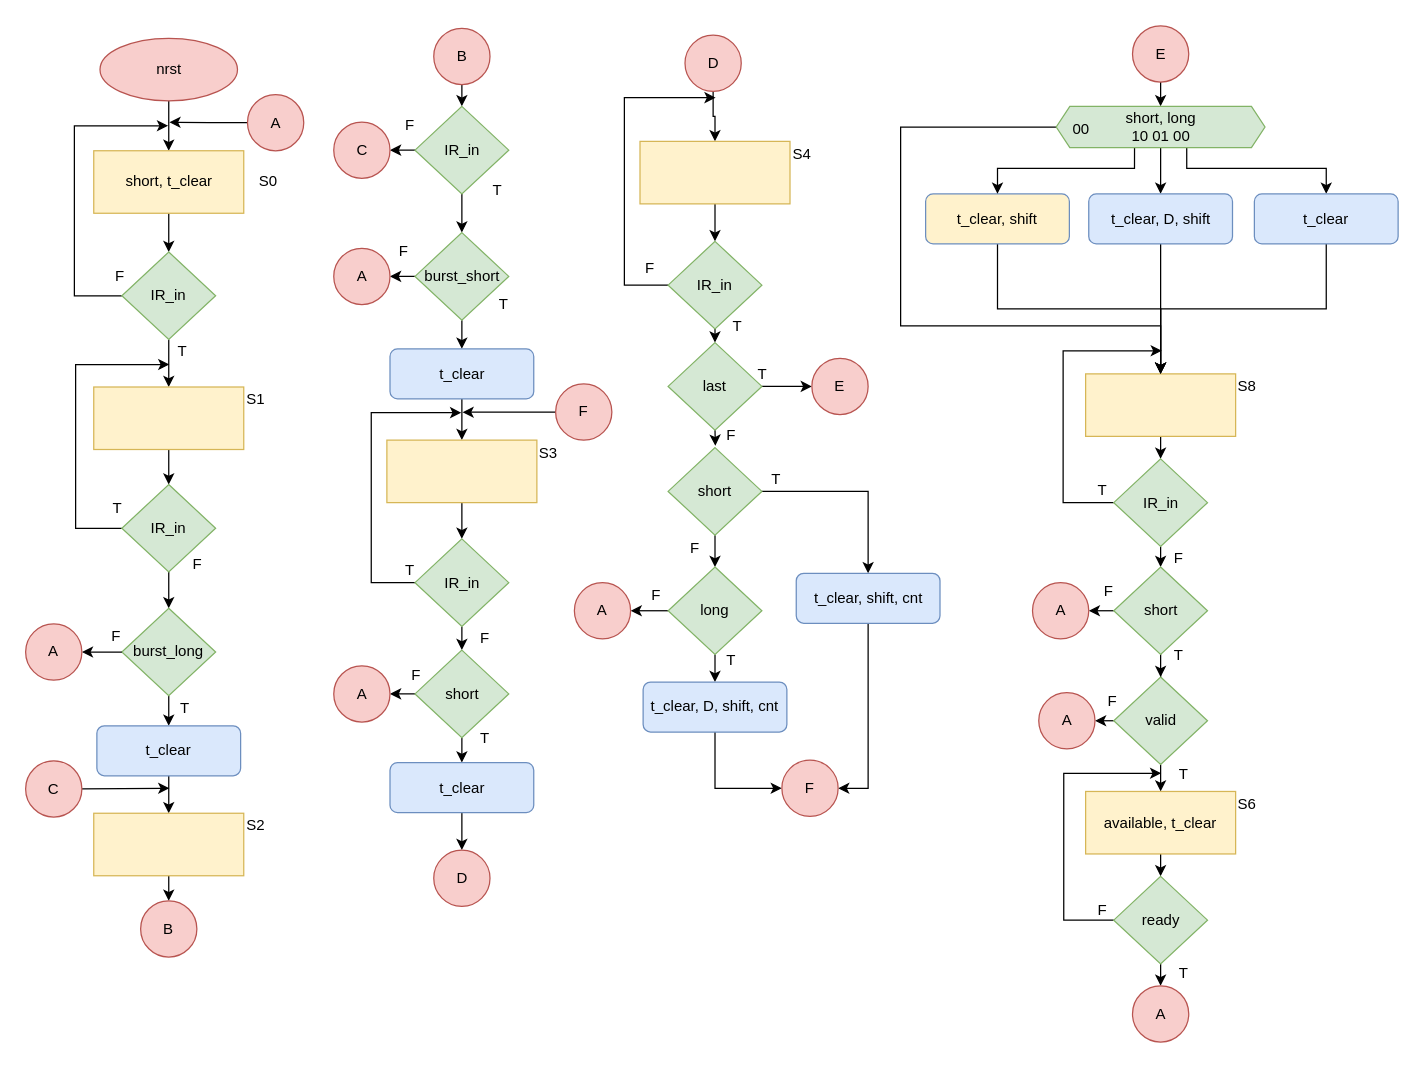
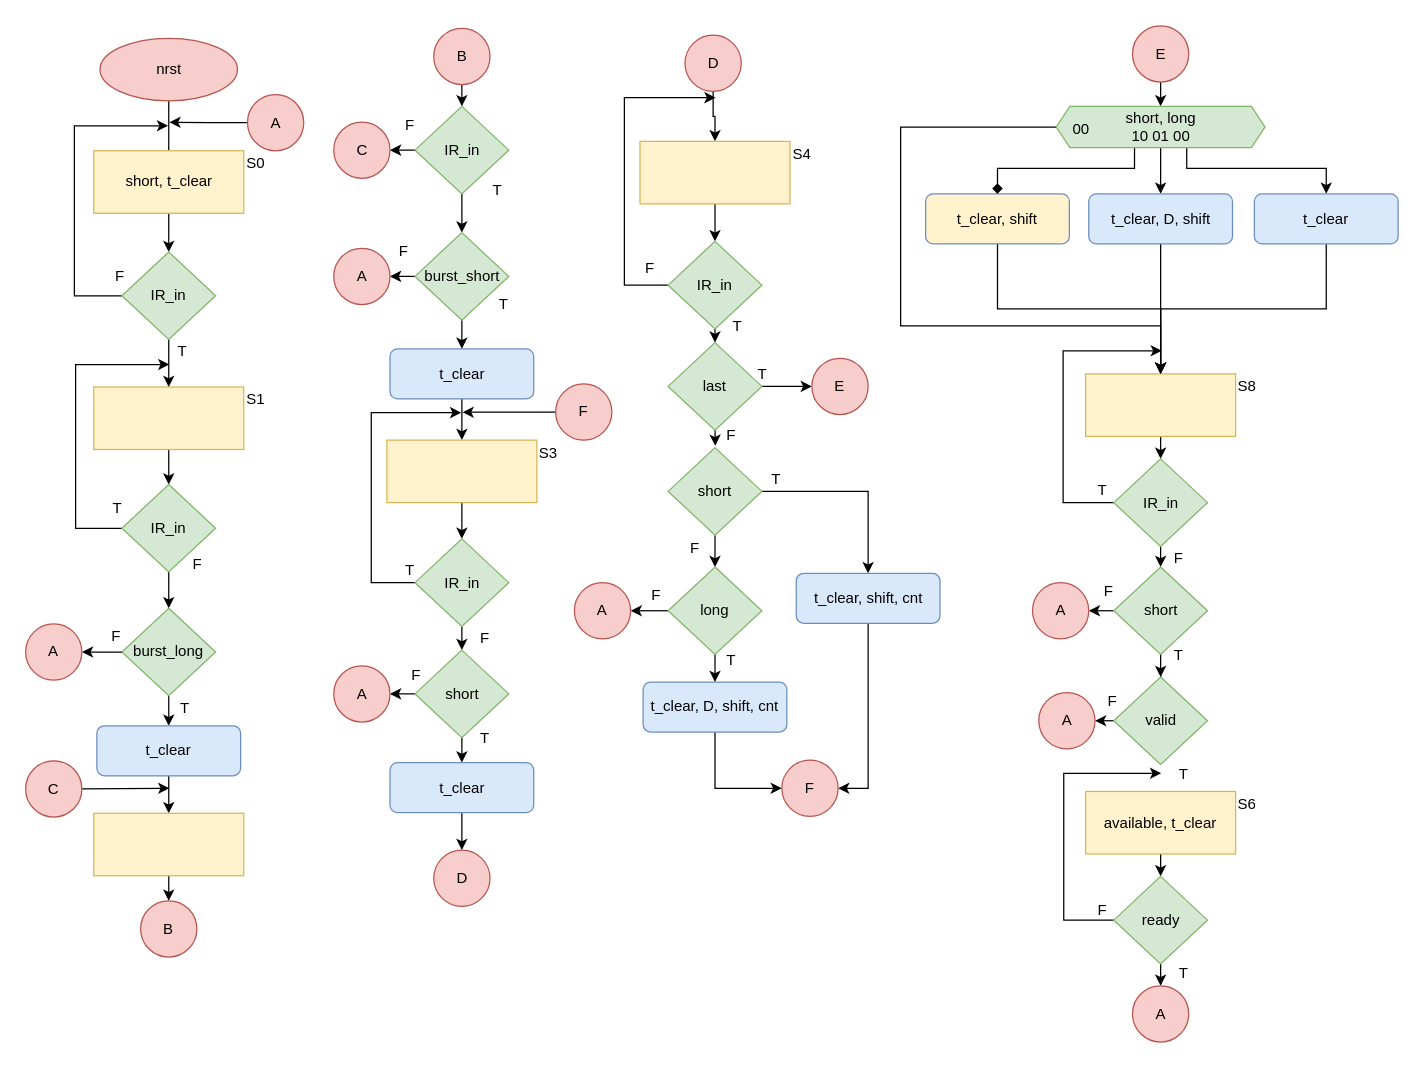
(169, 141) -> (169, 144)
(275, 182) -> (263, 163)
(998, 184) -> (998, 183)
(1161, 773) -> none
(263, 826) -> none
